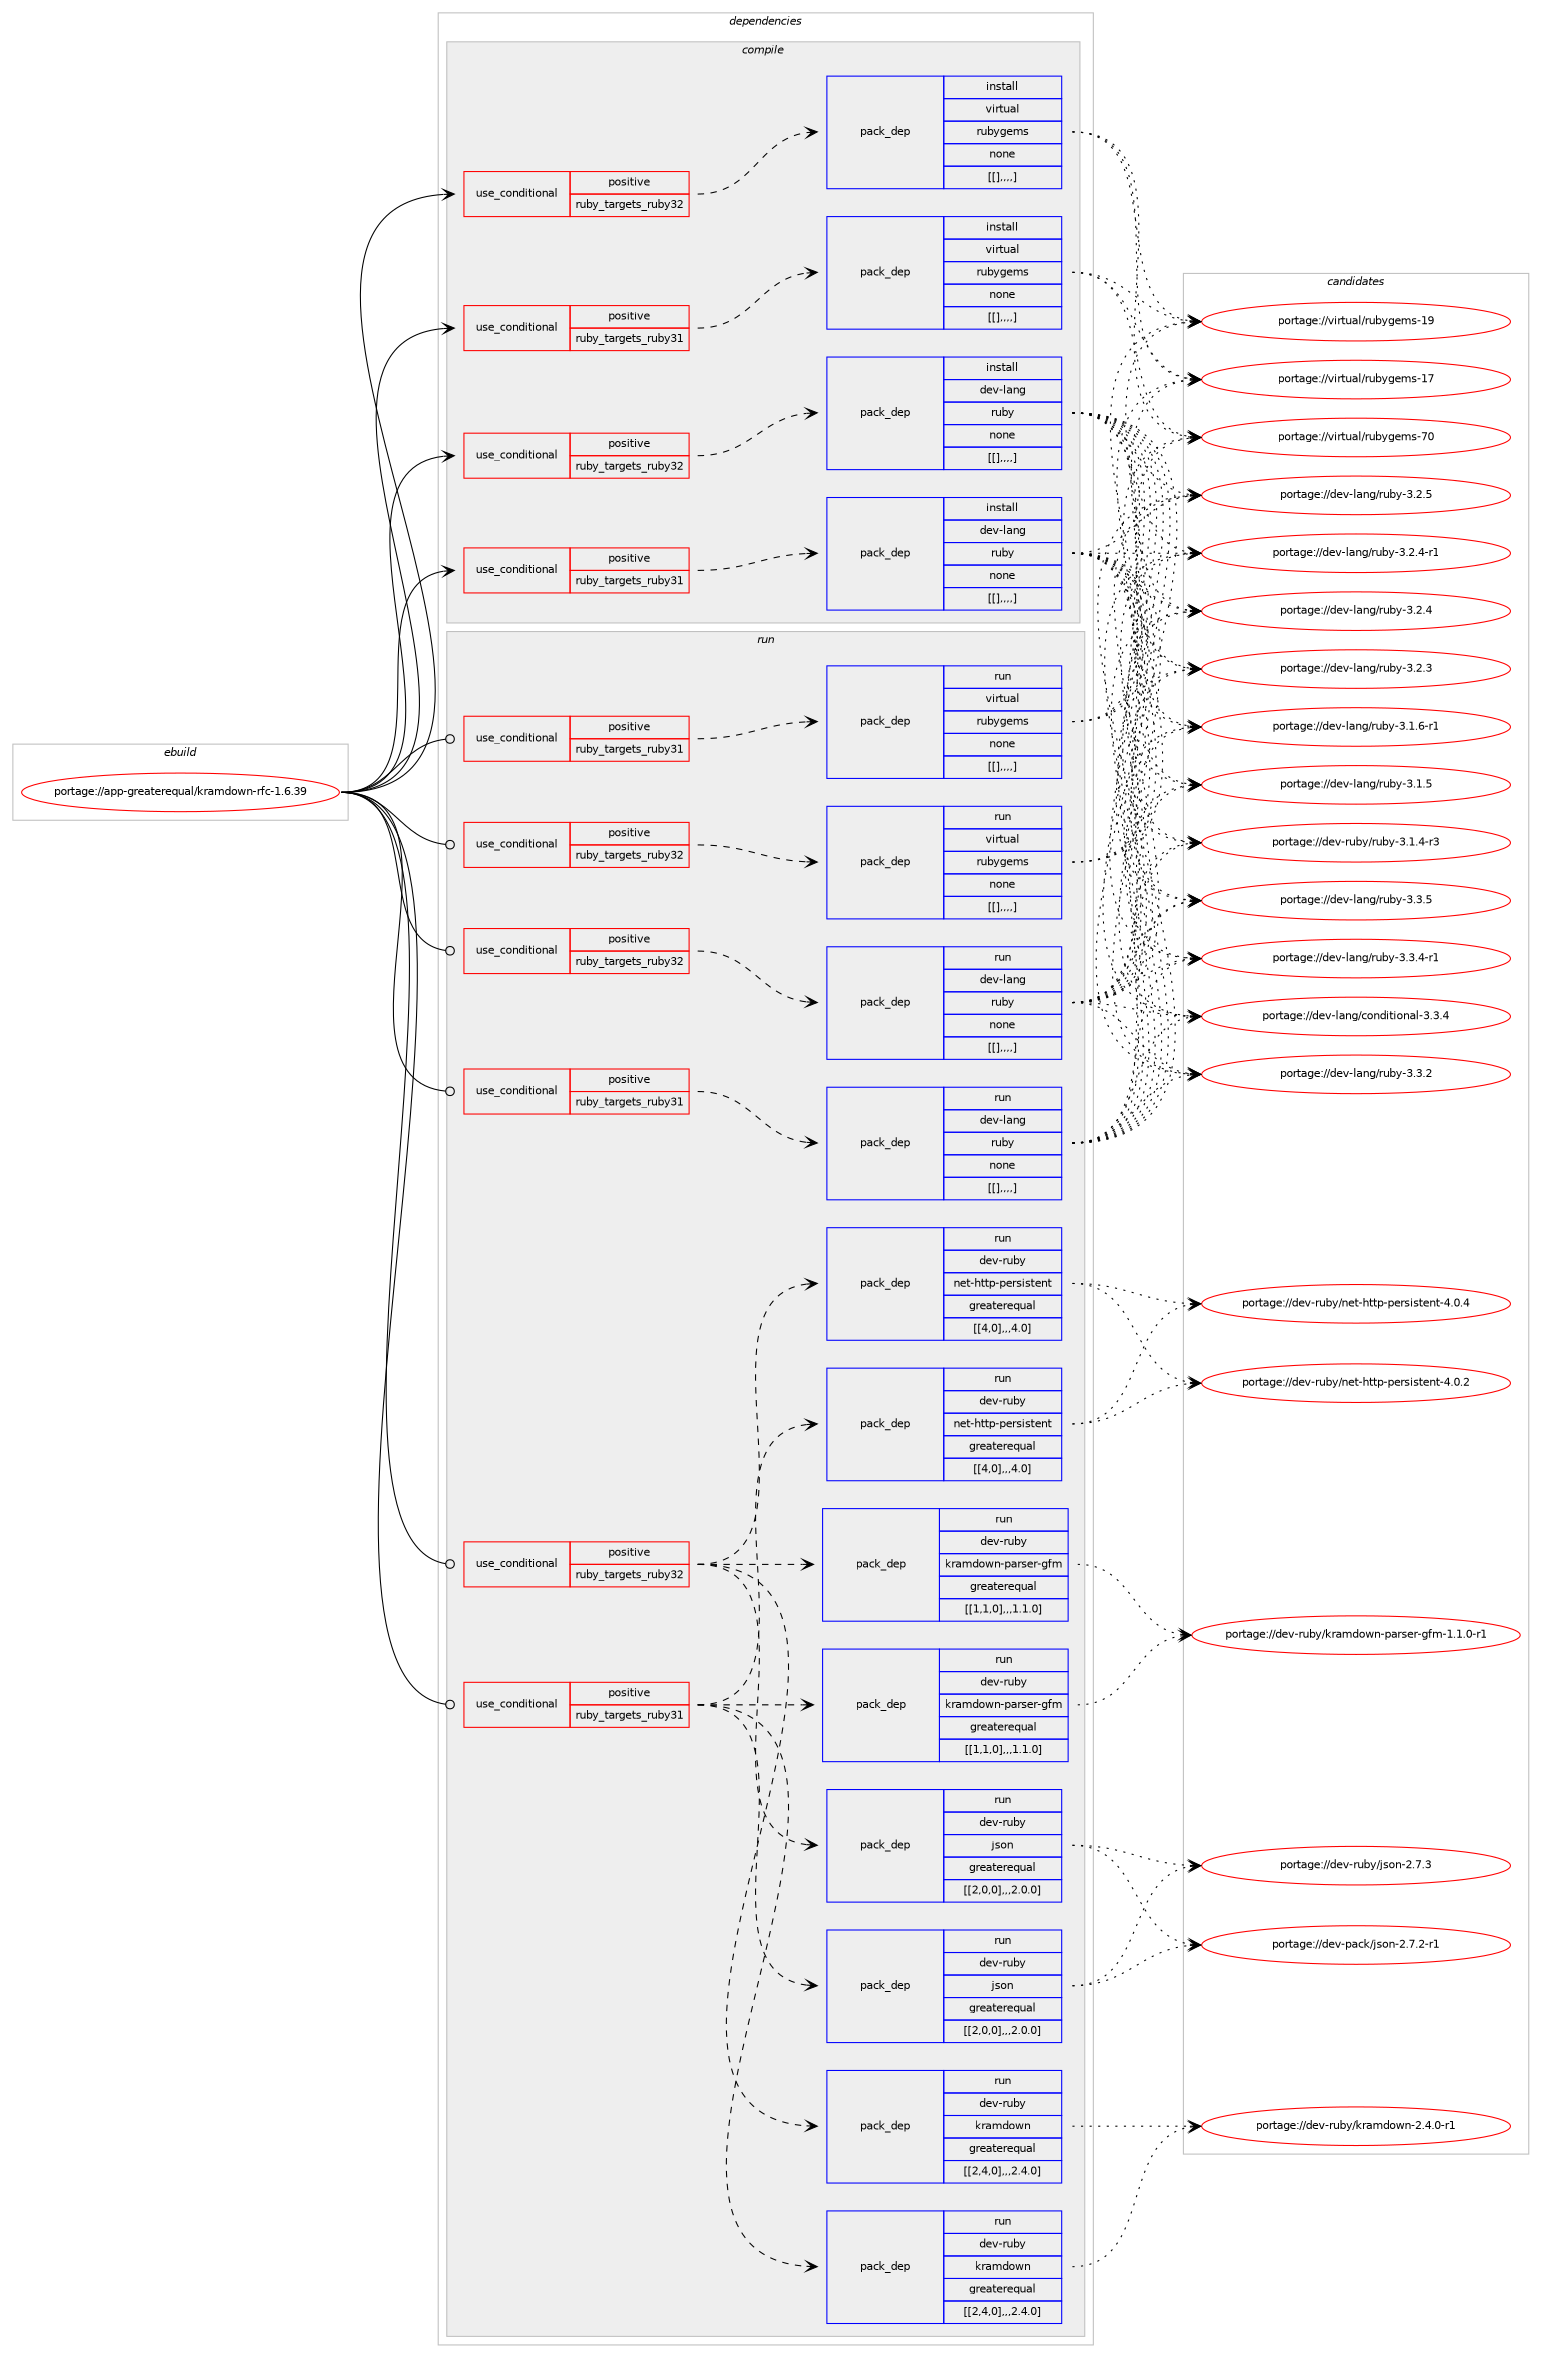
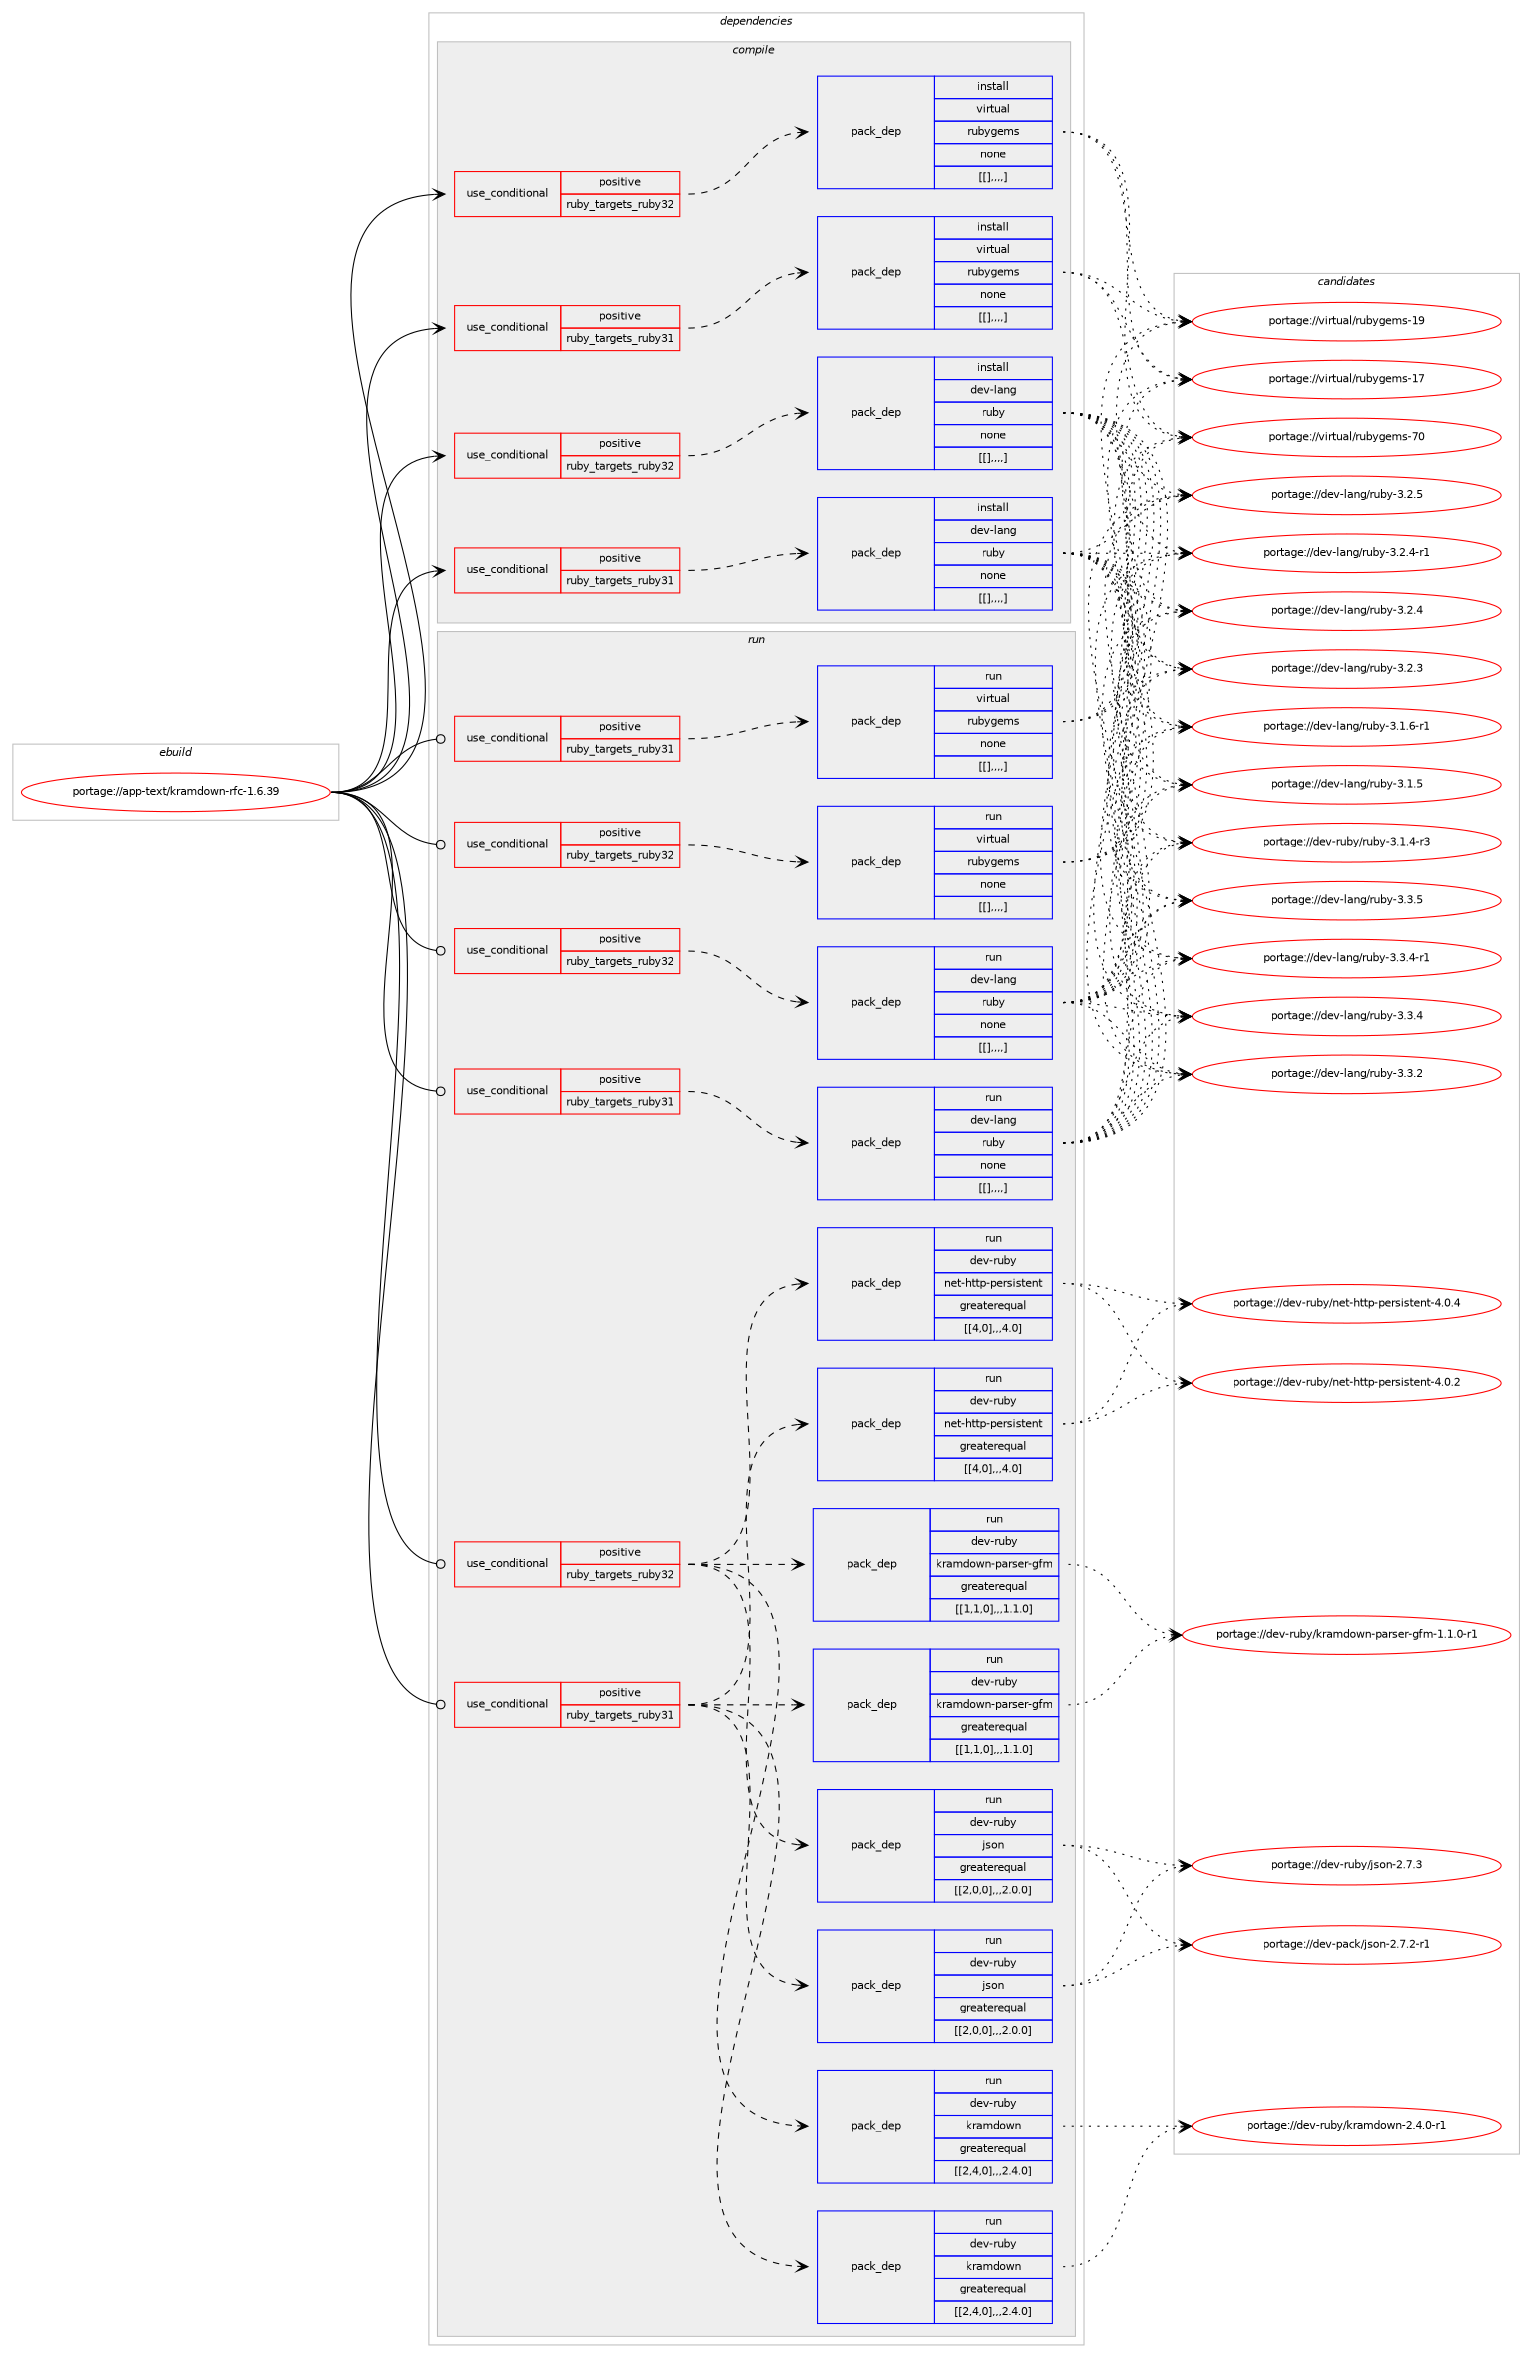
(180, 792) -> (176, 792)
(1356, 1016) -> (1347, 1016)
